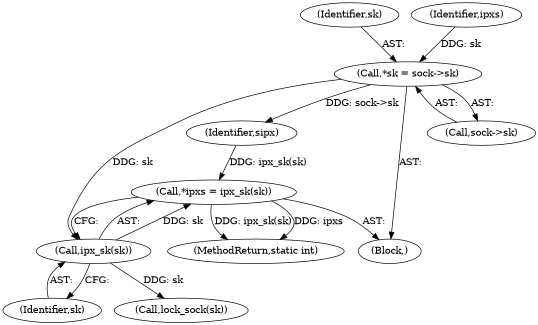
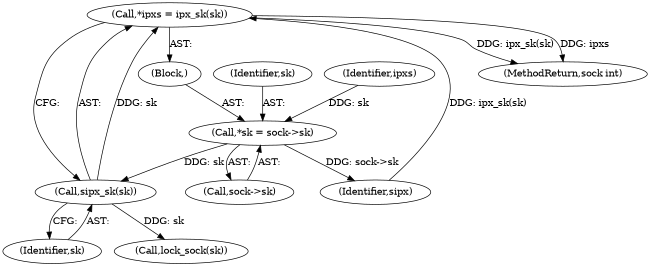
(399, 159) -> (212, 101)
(94, 251) -> (96, 192)
(256, 251) -> (563, 74)
